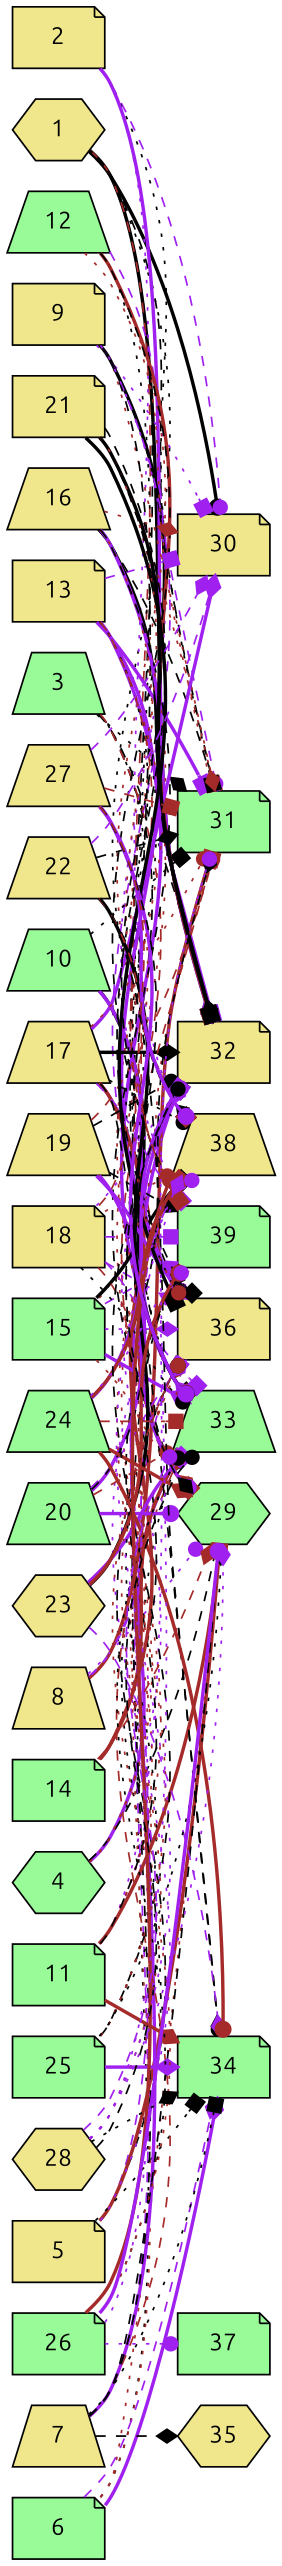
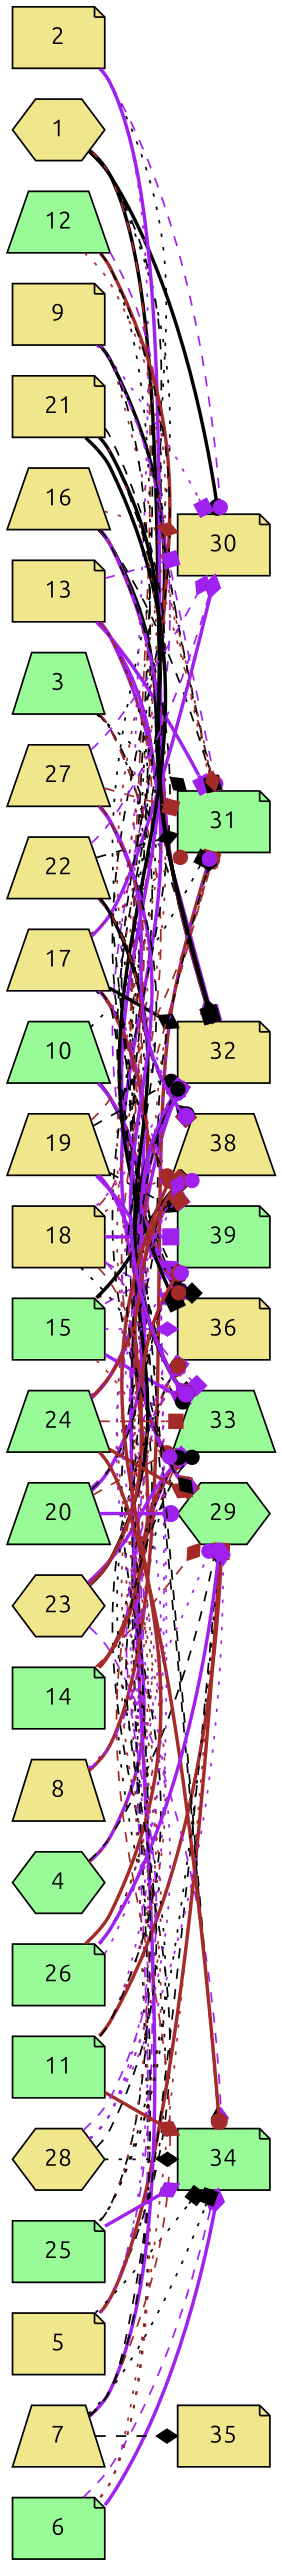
(133, 1237) -> (133, 1237)
(224, 2344) -> none
(224, 2436) -> (224, 2436)
